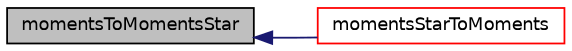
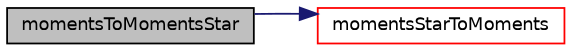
(295, 38) -> (277, 14)
